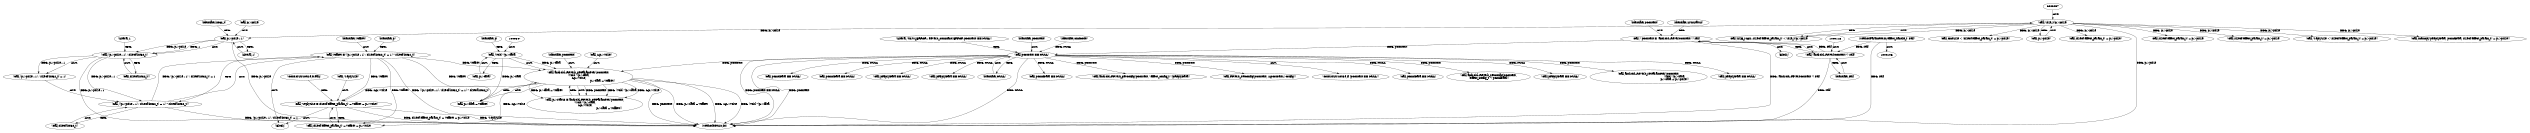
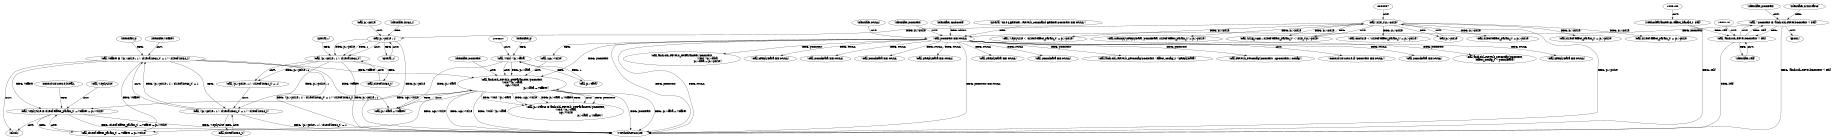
(1887, 46) -> (1673, 14)
(485, 63) -> (577, 70)
(1005, 63) -> (739, 41)
